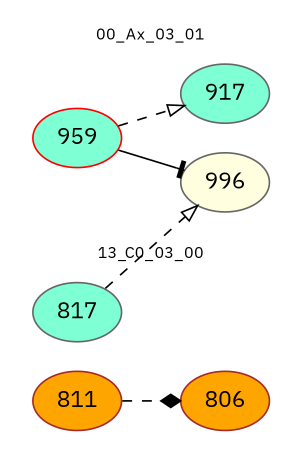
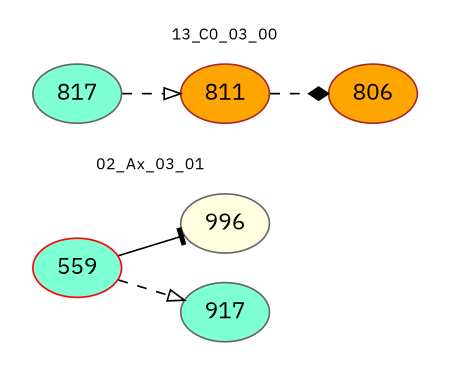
(151, 35) -> (151, 165)
(77, 138) -> (77, 268)
(145, 253) -> (143, 94)
